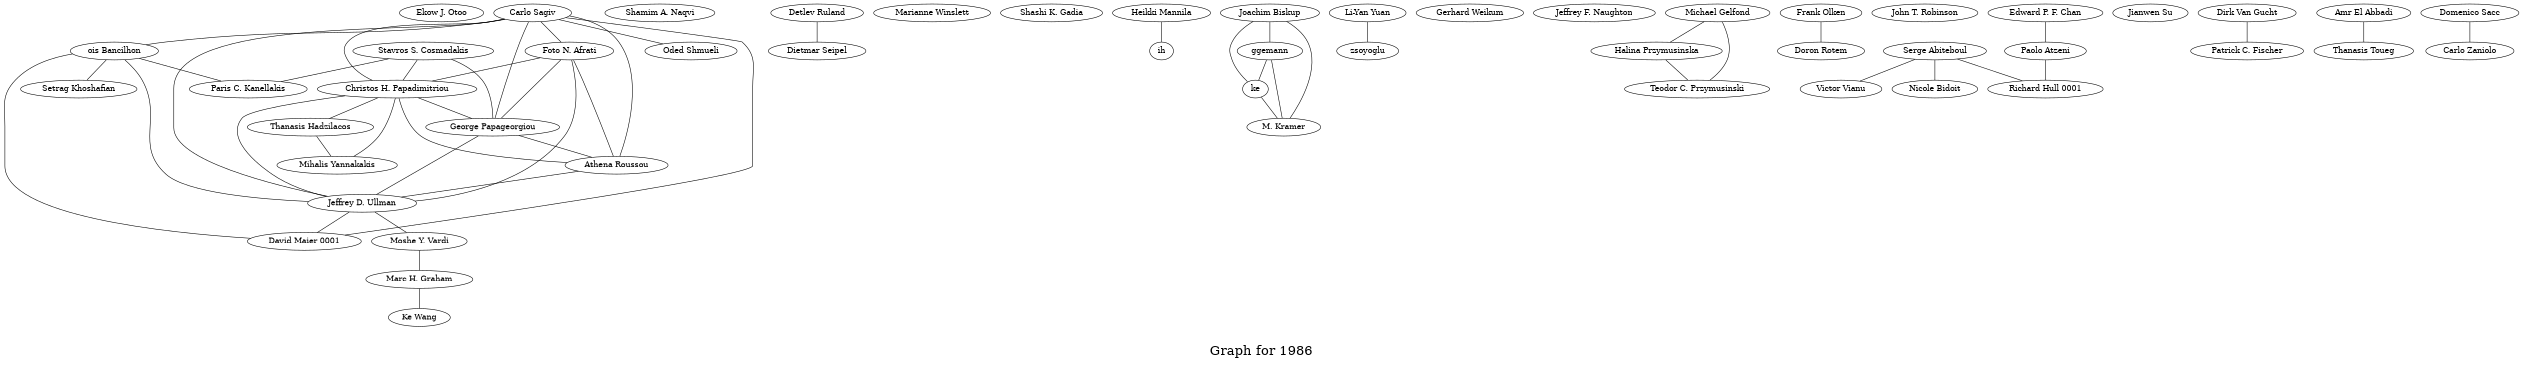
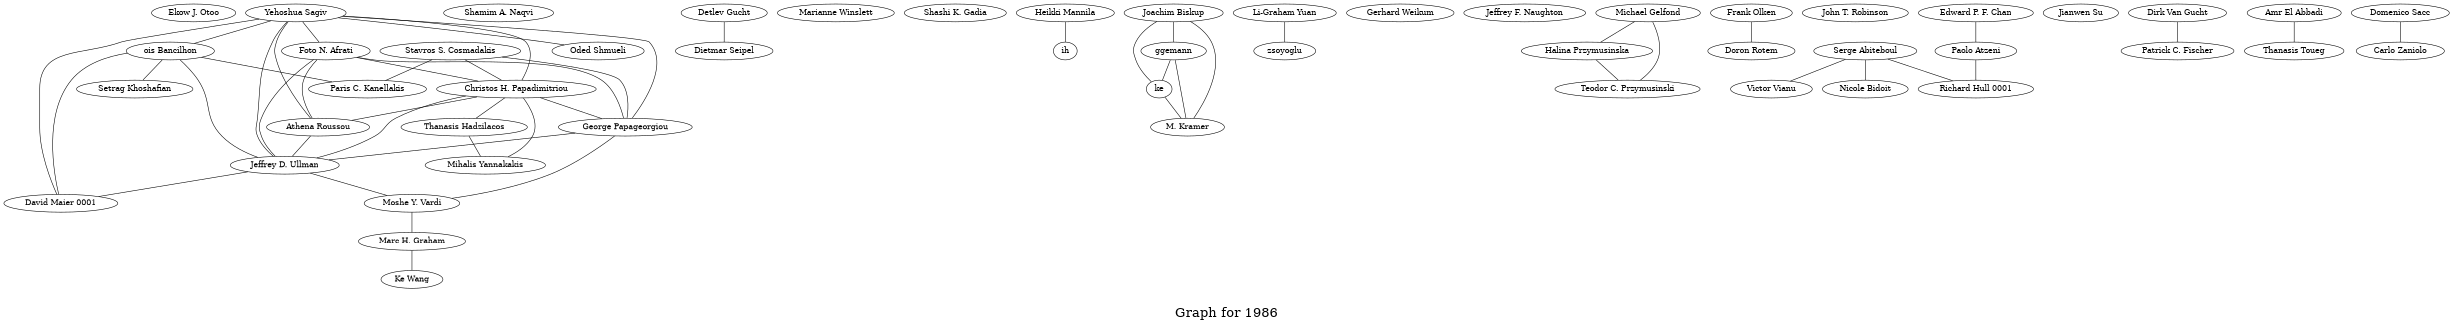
(533, 13) -> (296, 13)
(817, 13) -> (724, 13)
(1368, 13) -> (1285, 13)
(559, 147) -> (538, 179)
